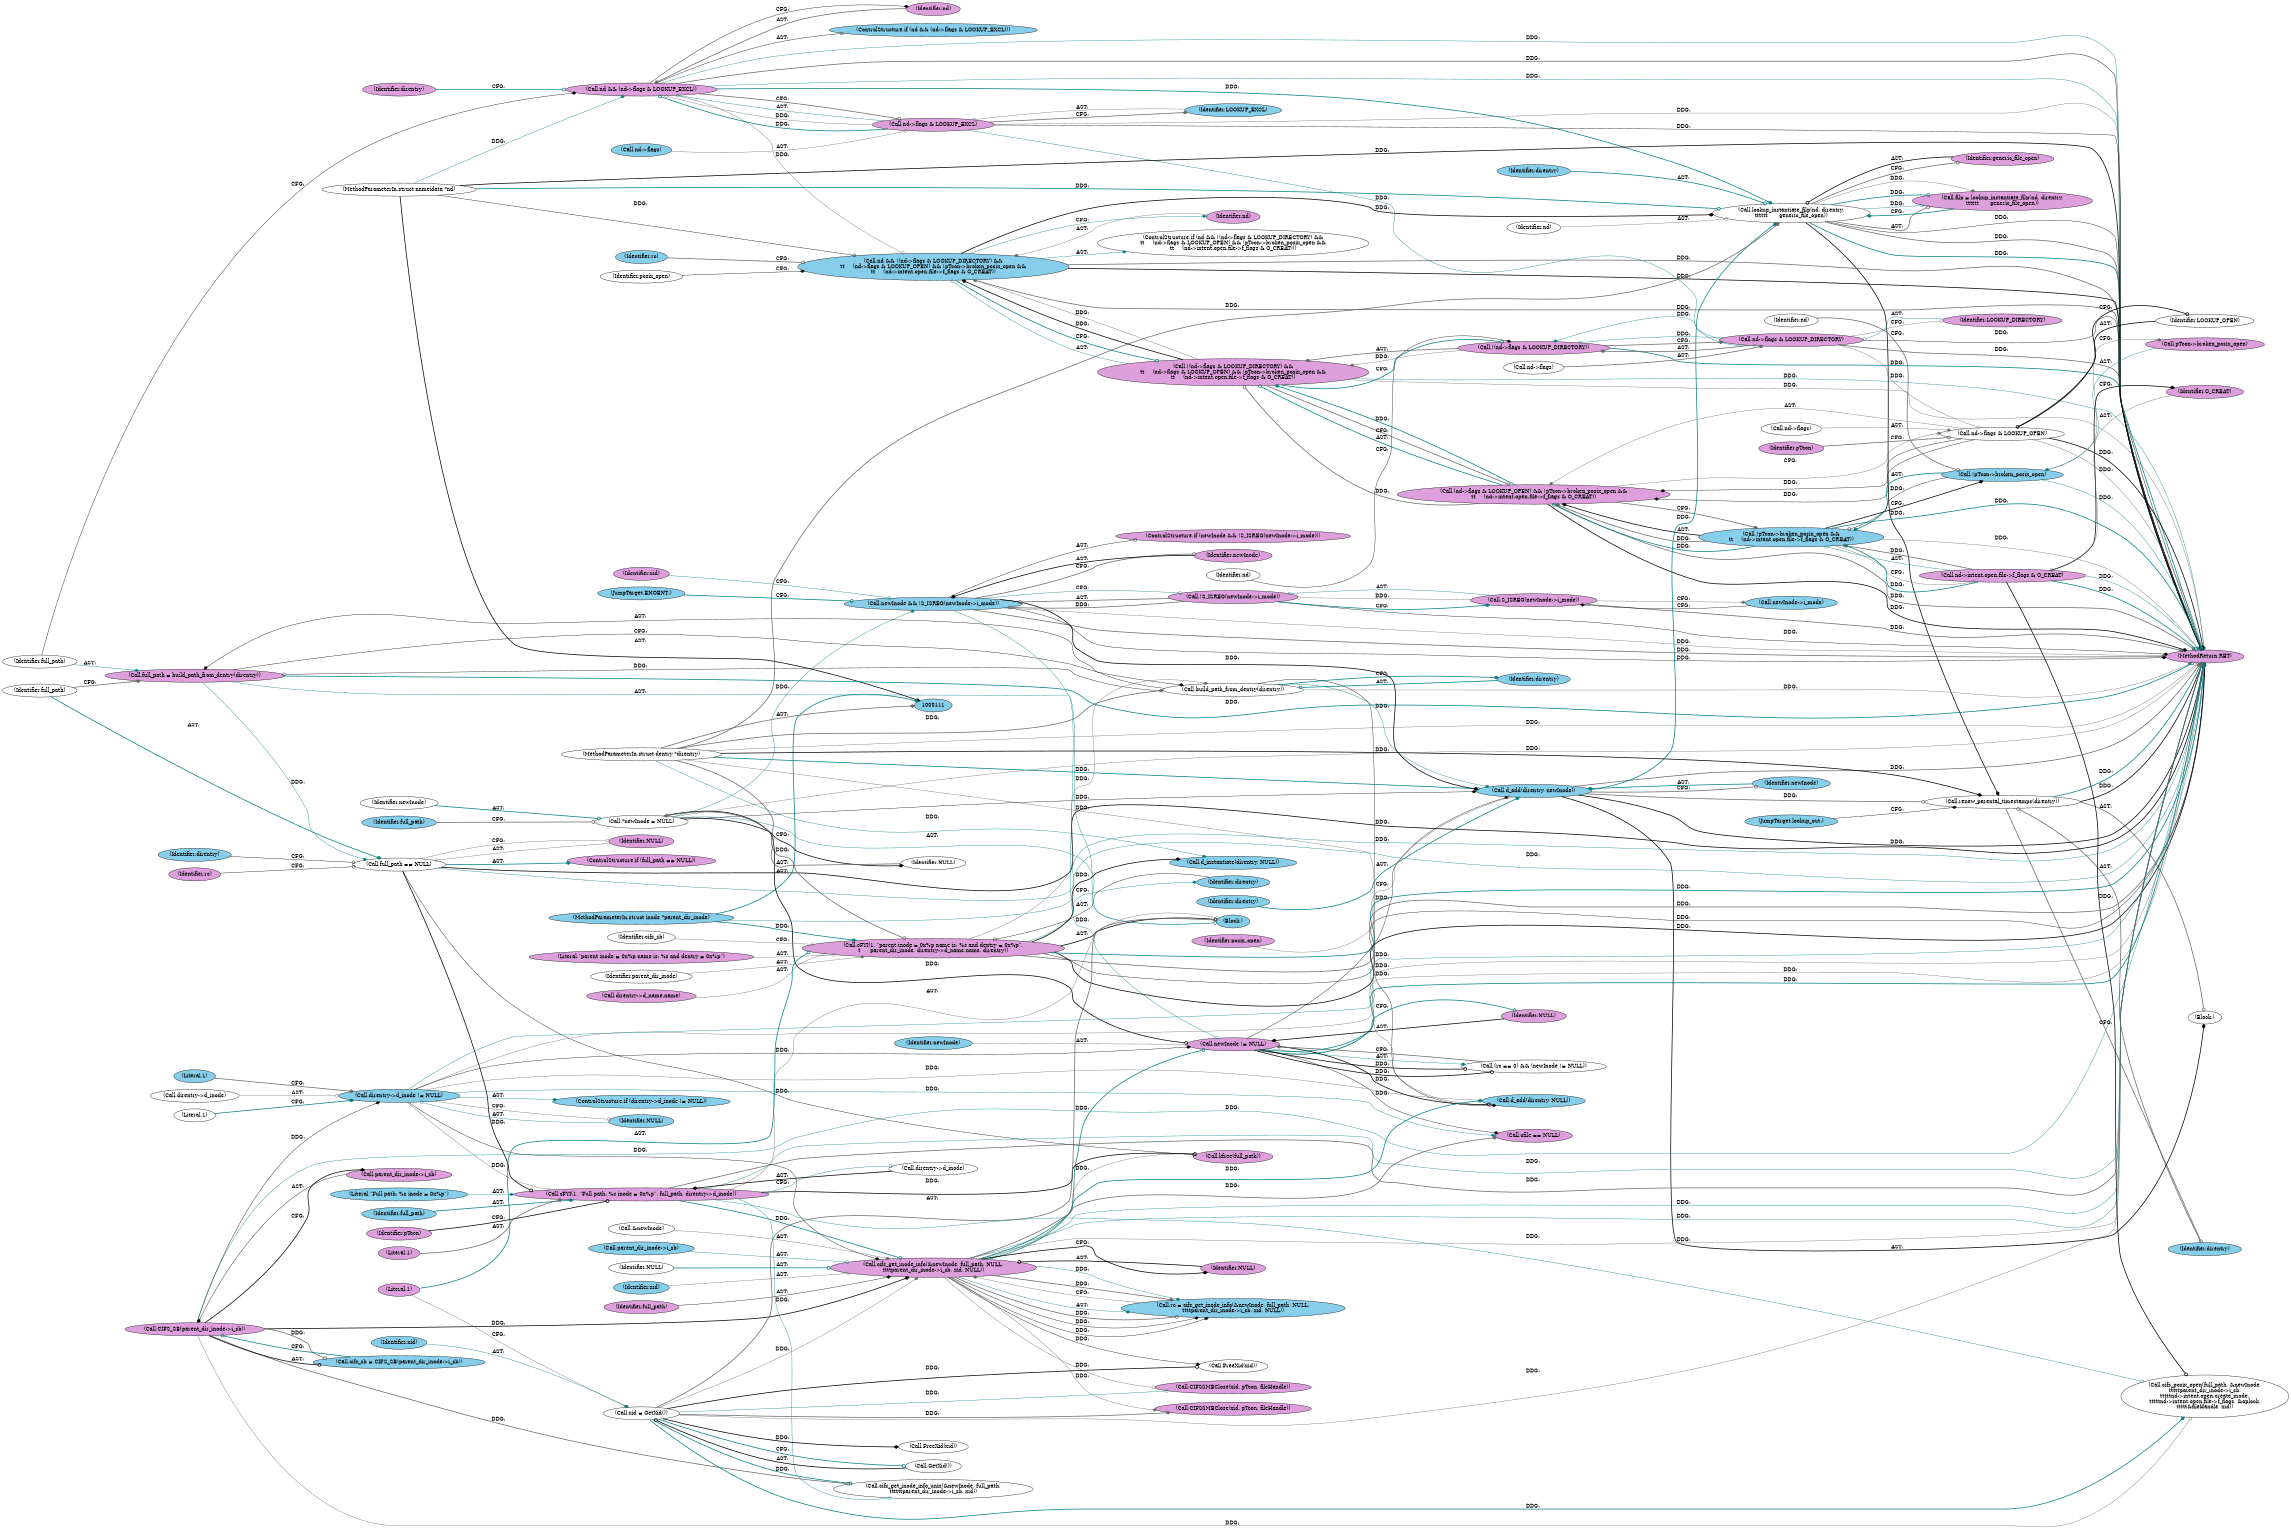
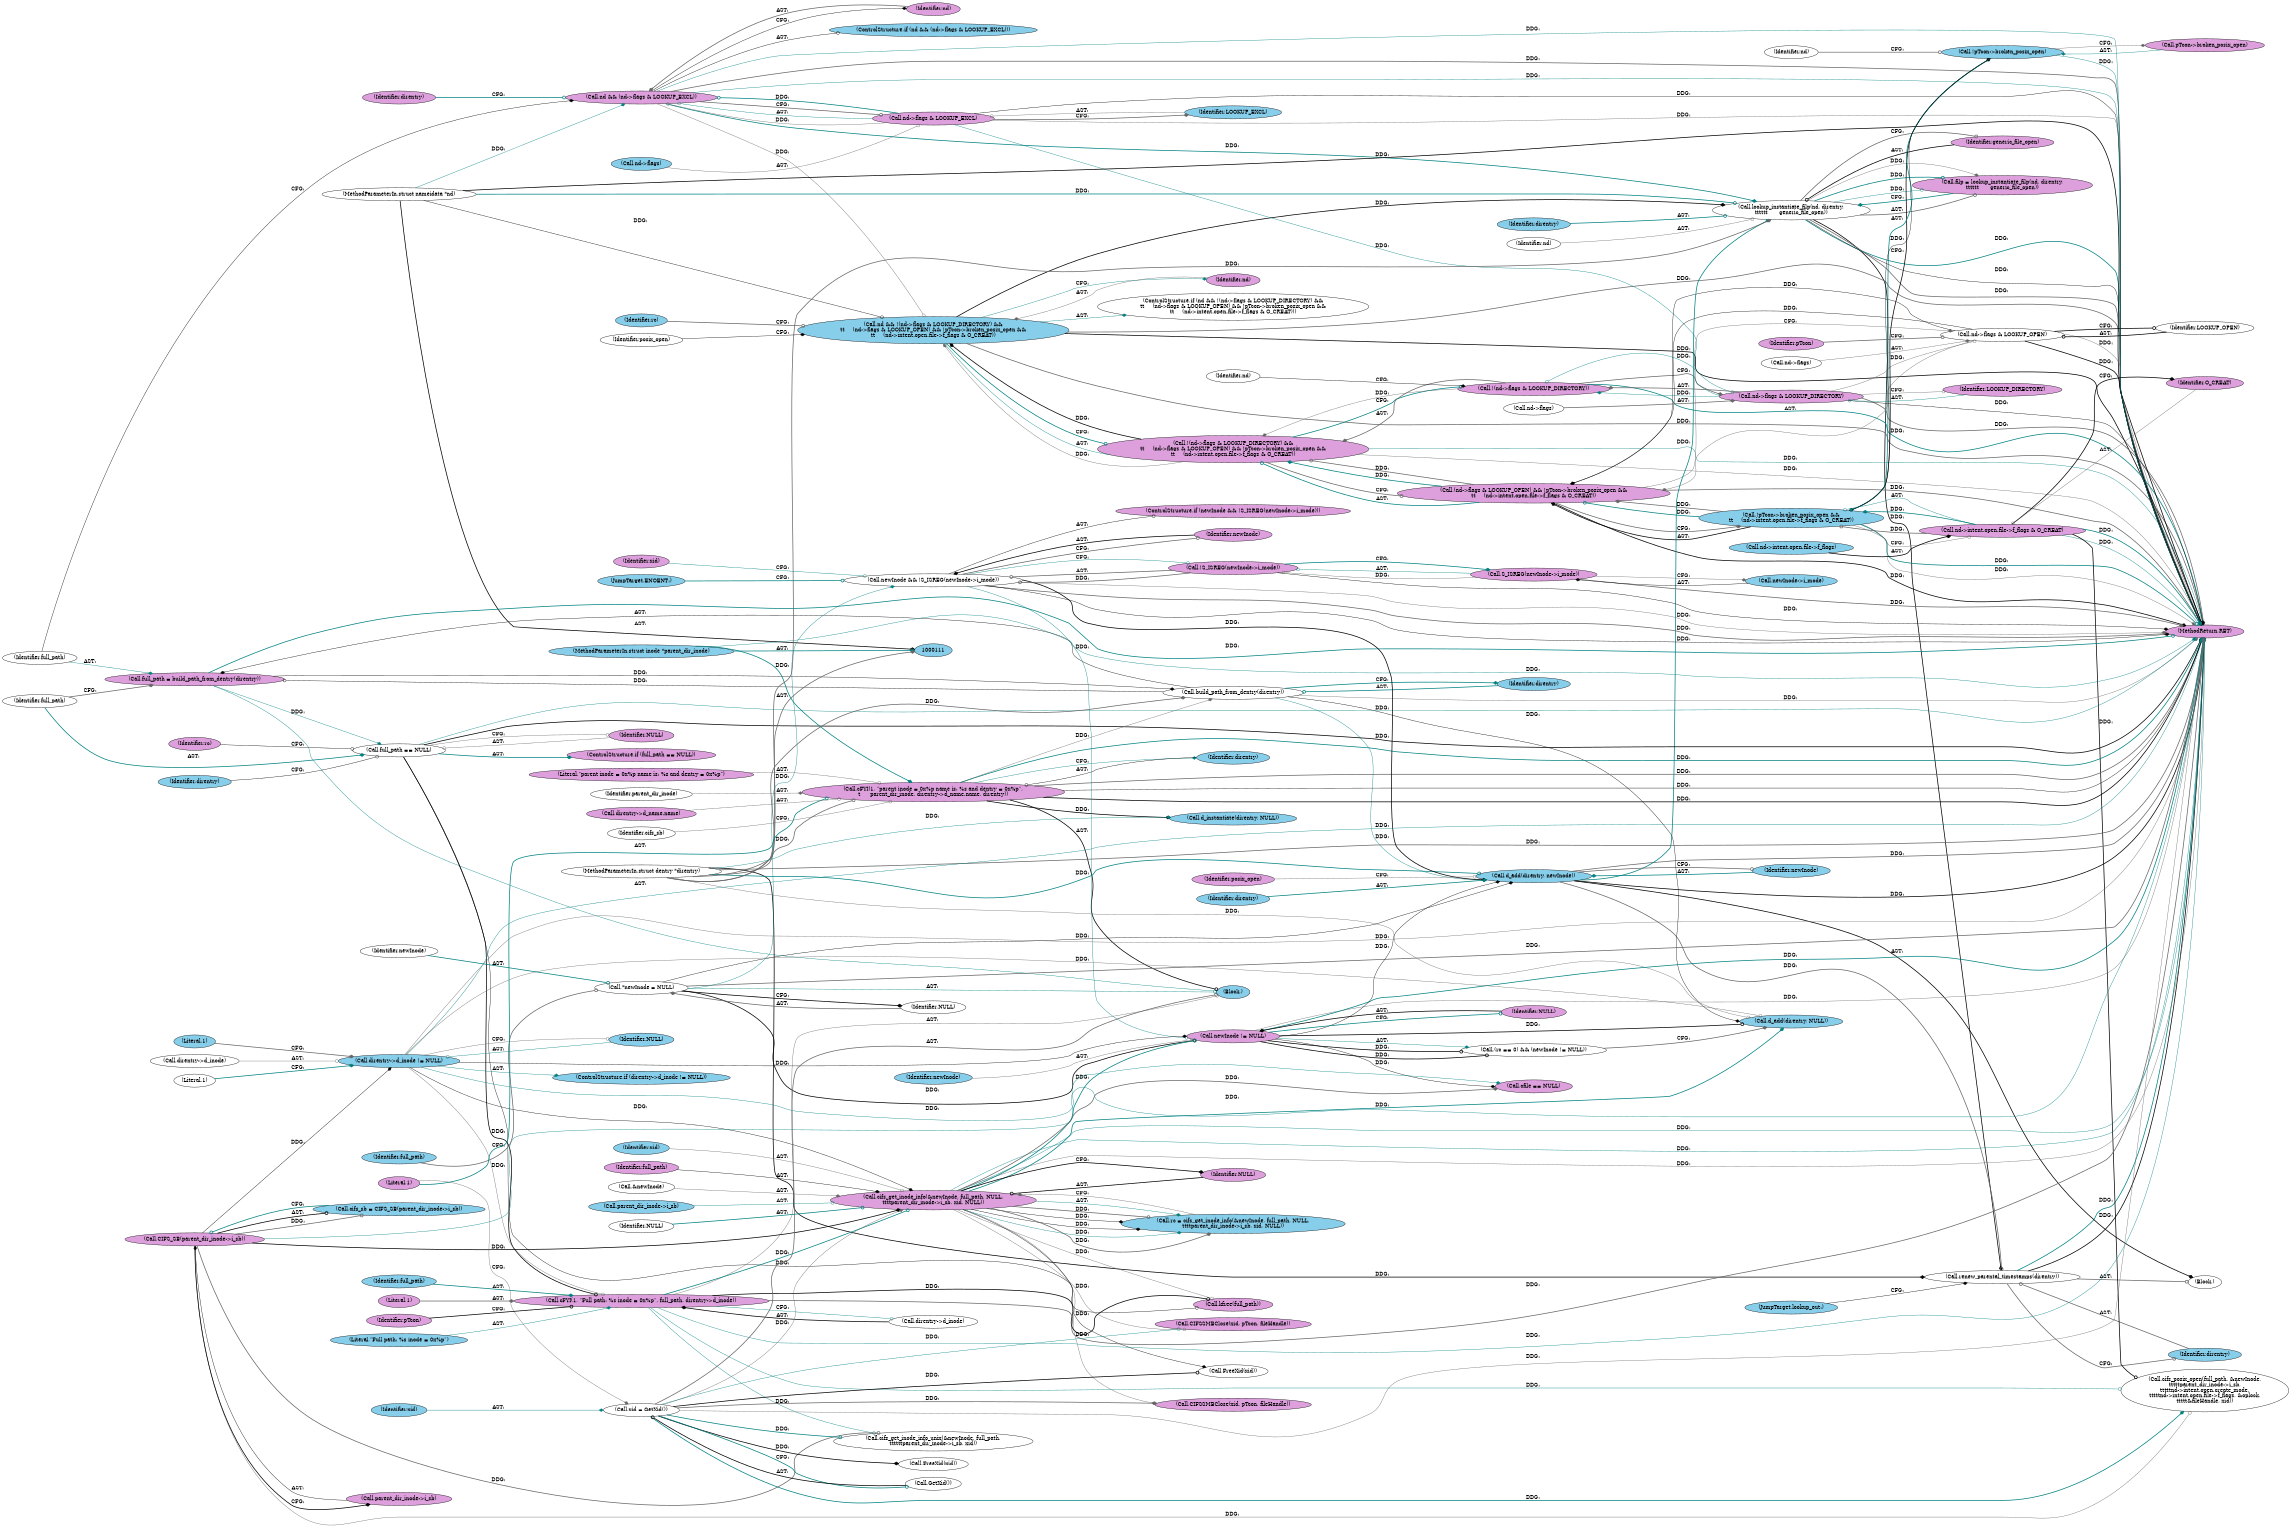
none -> (1791, 548)
(933, 604) -> (933, 580)
(1684, 606) -> (1684, 583)
(641, 631) -> (641, 673)
(1460, 726) -> (1524, 845)
(1482, 752) -> (1552, 953)
(1383, 1053) -> (1683, 1042)
